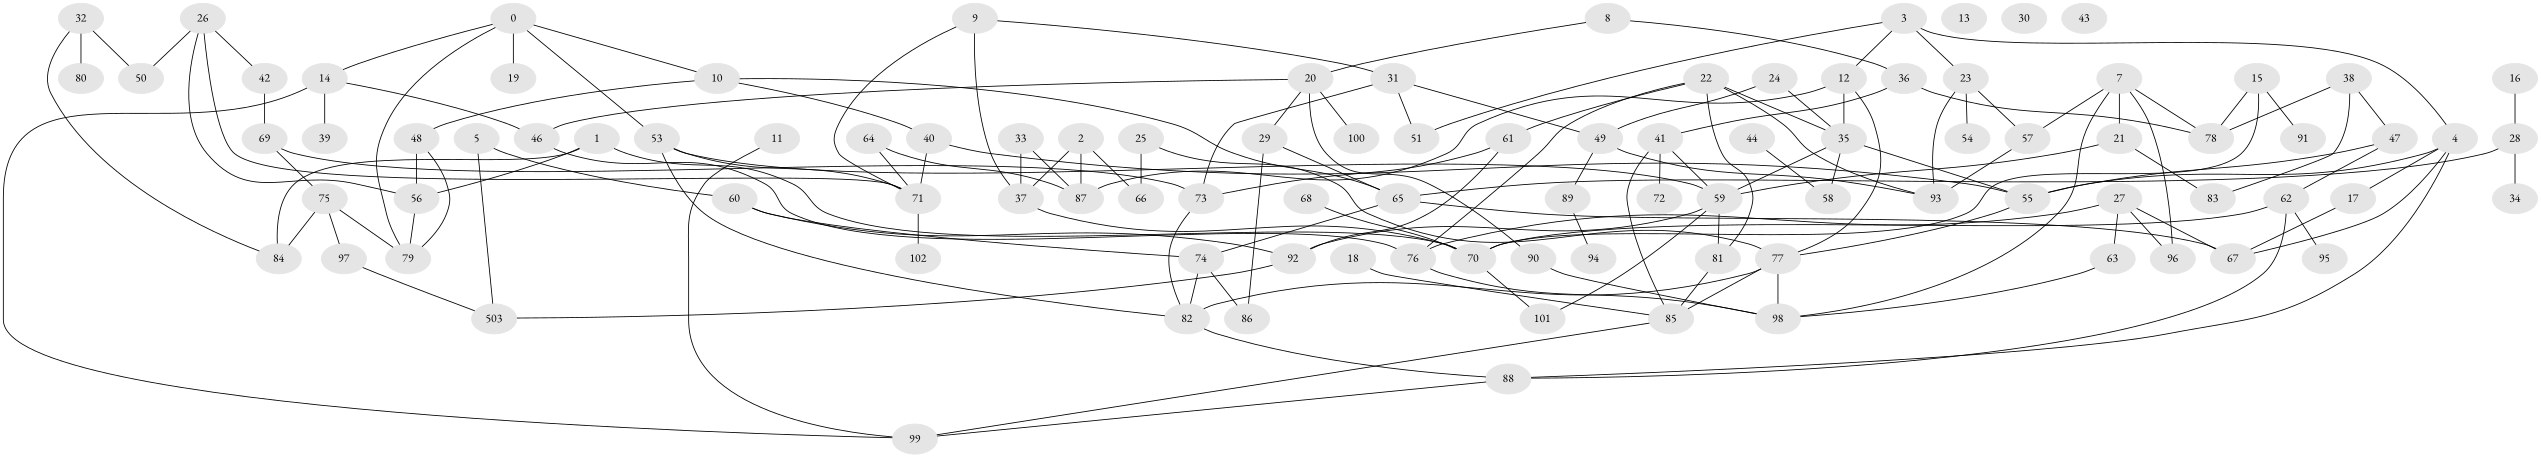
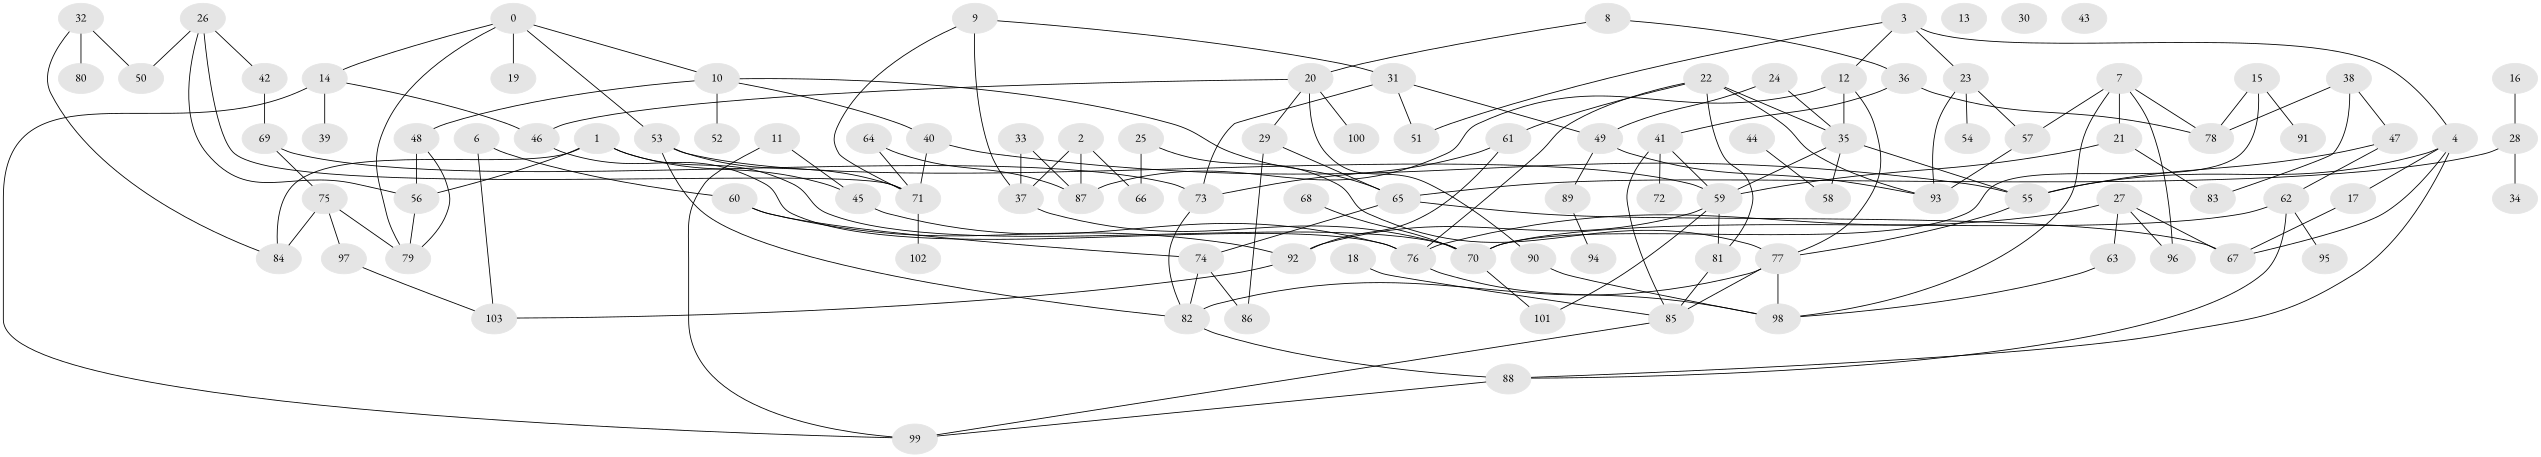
(477, 139) -> (477, 139)
none -> (717, 139)
none -> (858, 199)
(494, 319) -> (494, 319)
